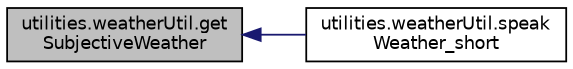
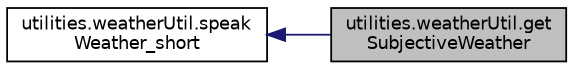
(283, 35) -> (308, 35)
